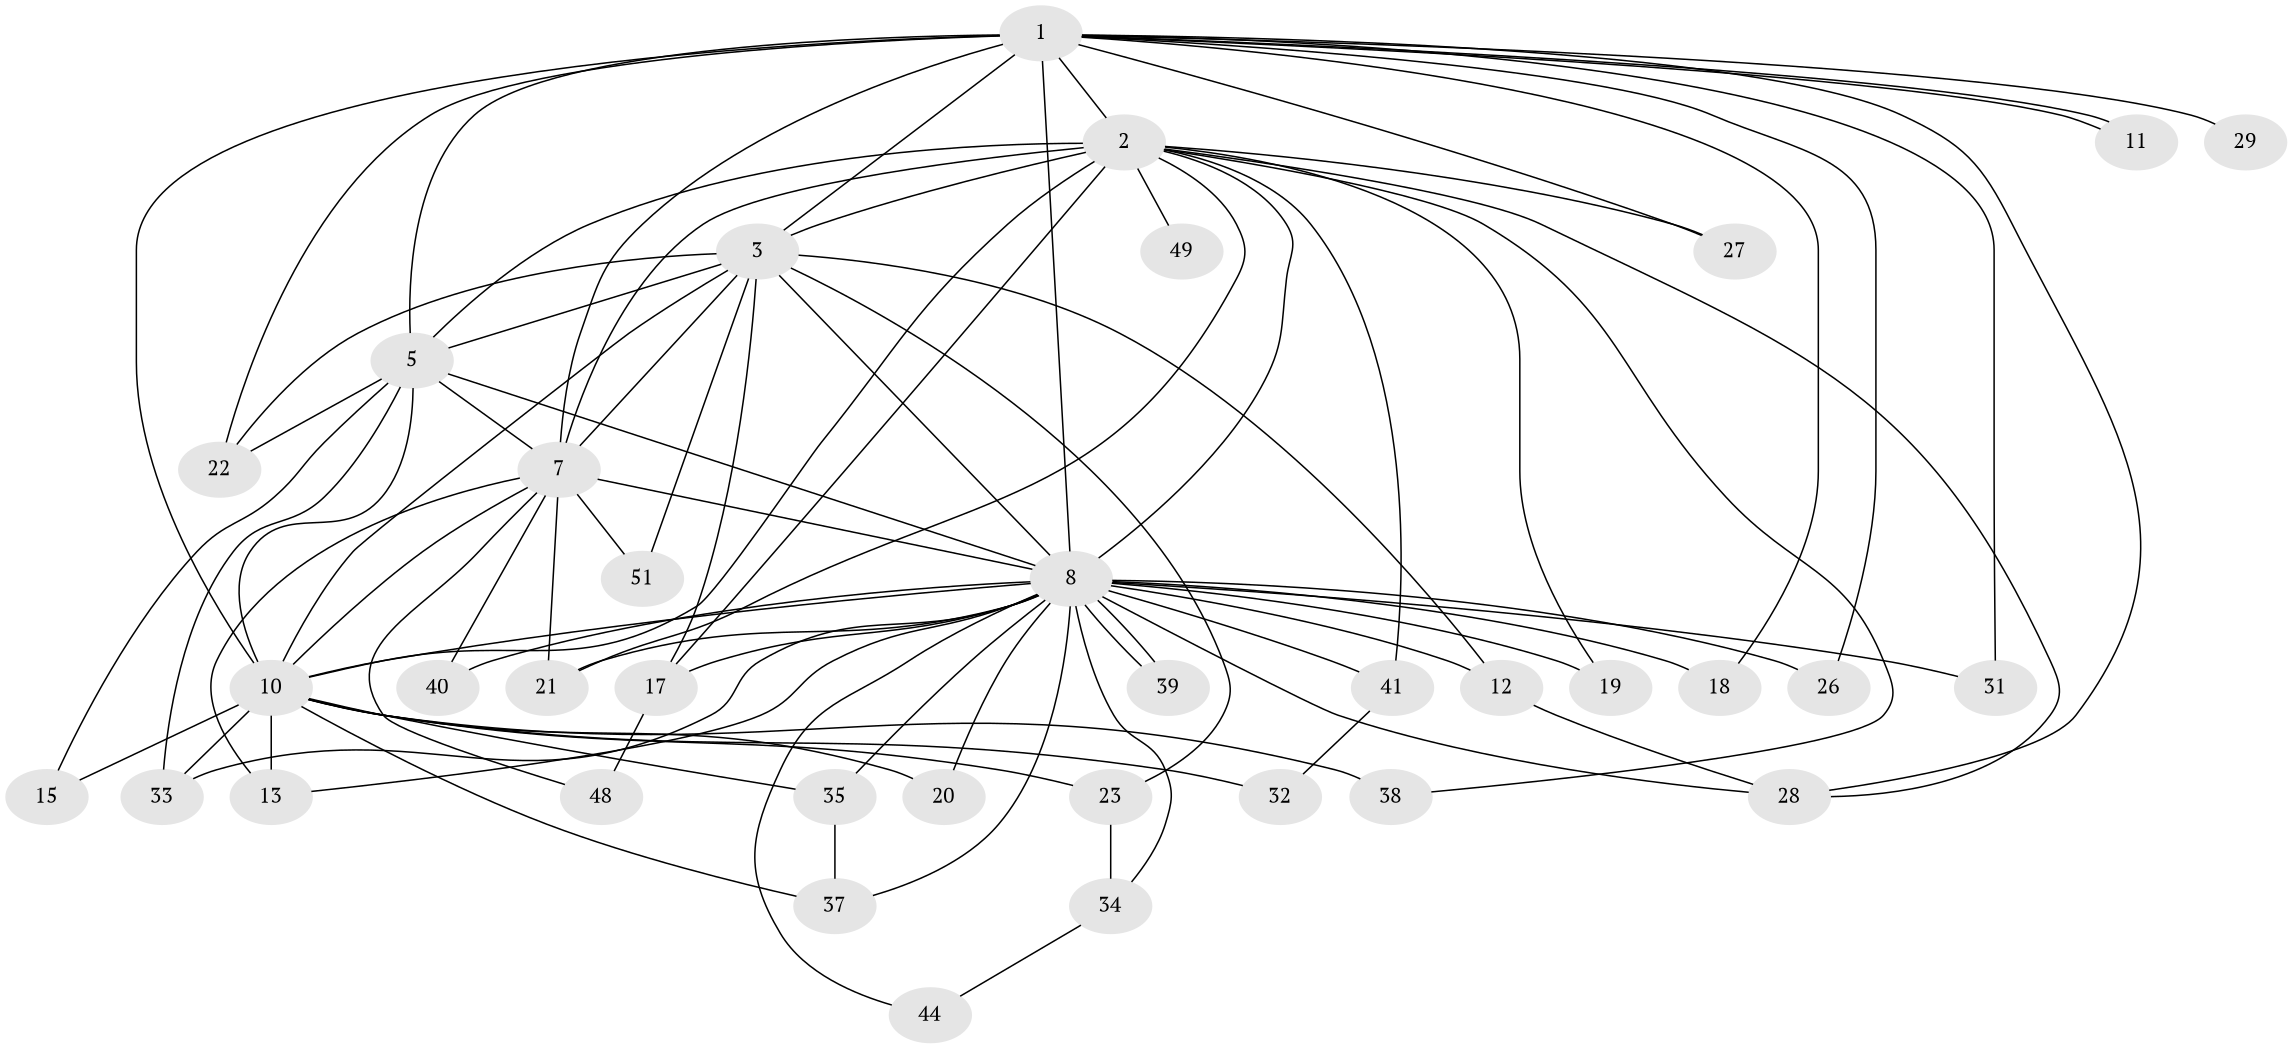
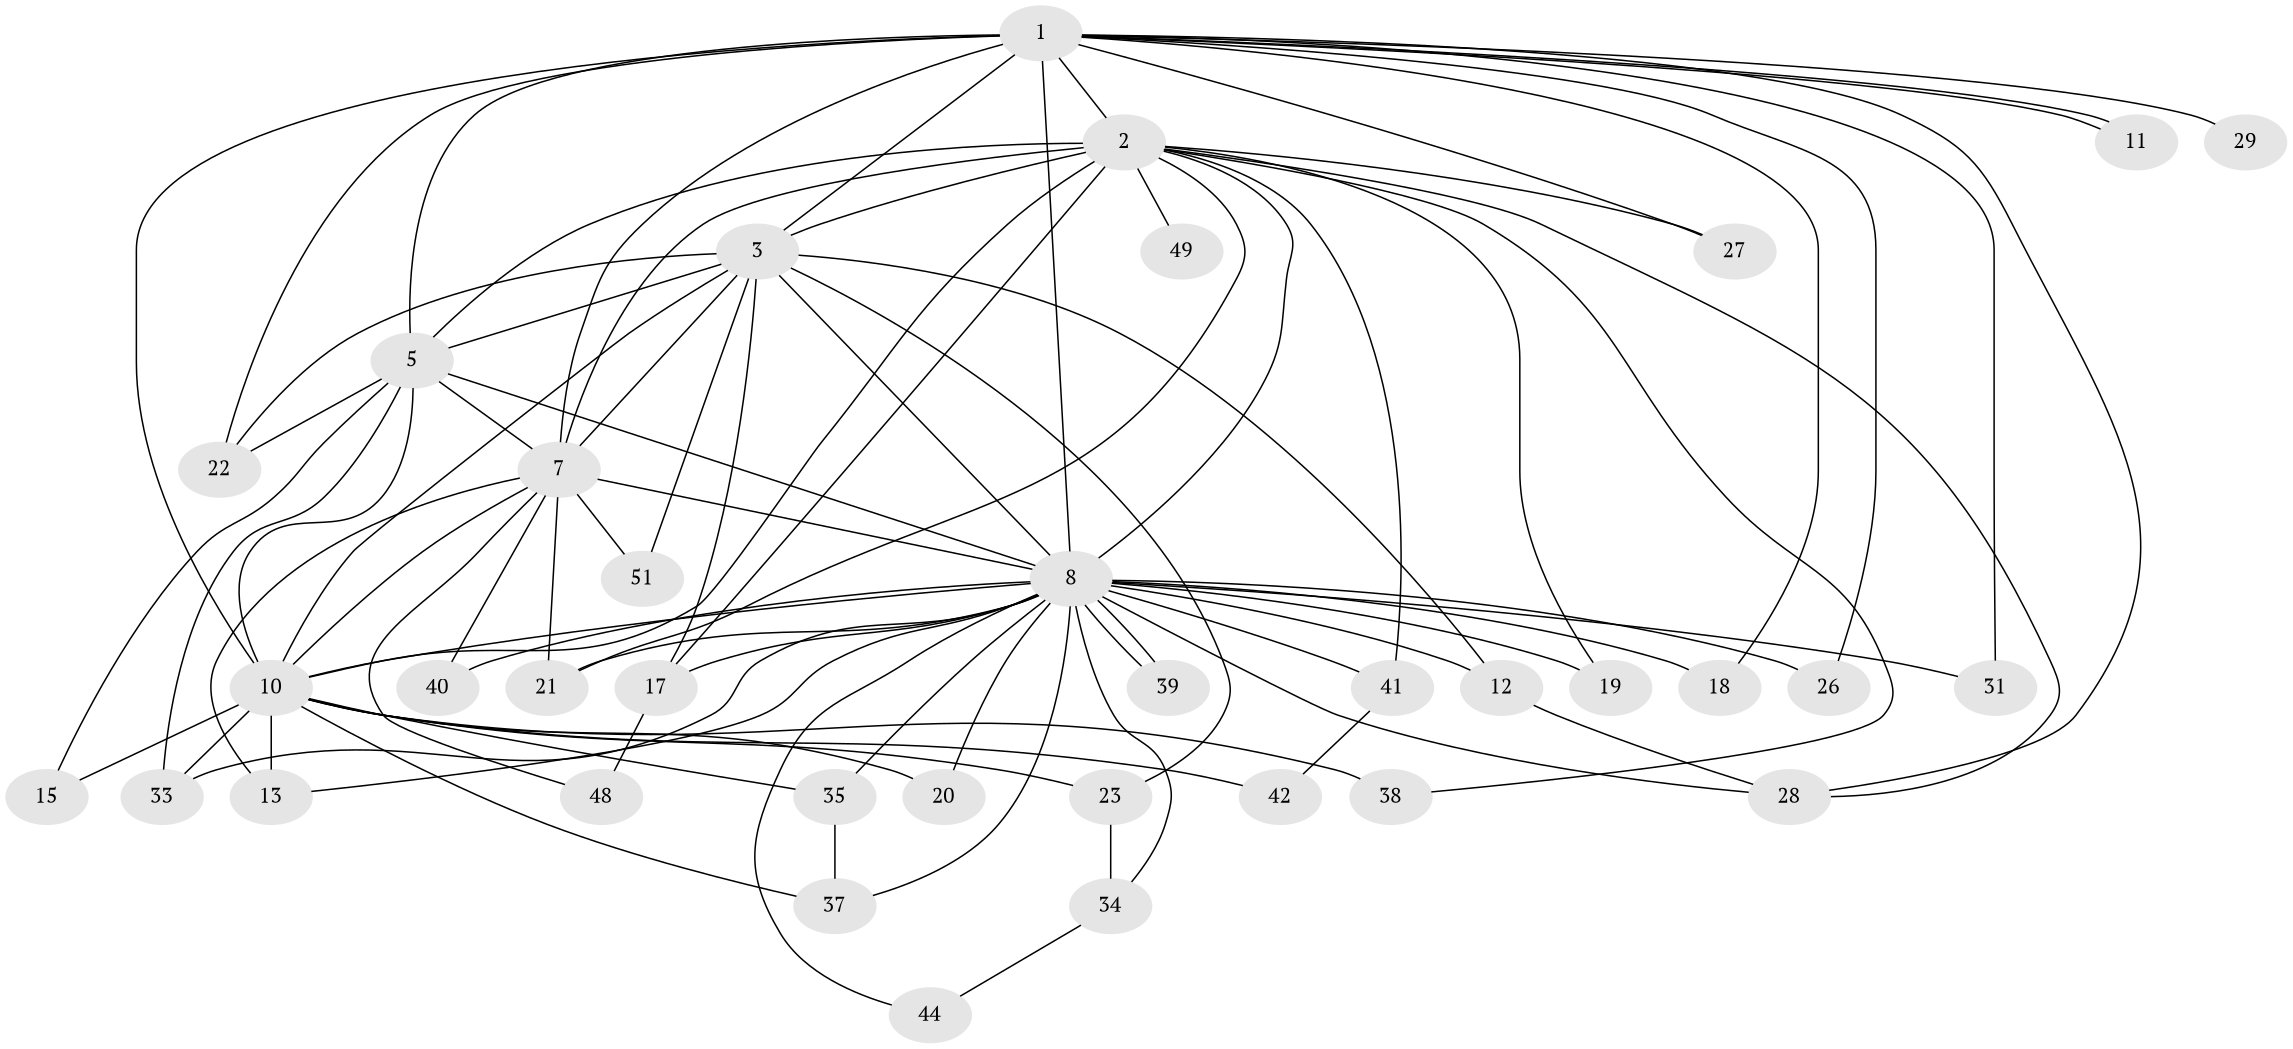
(1280, 797) -> (1280, 797)
